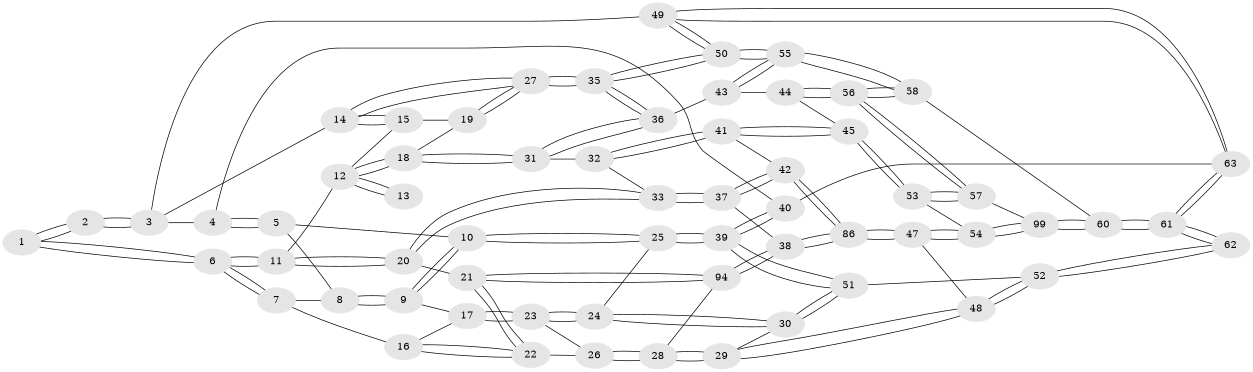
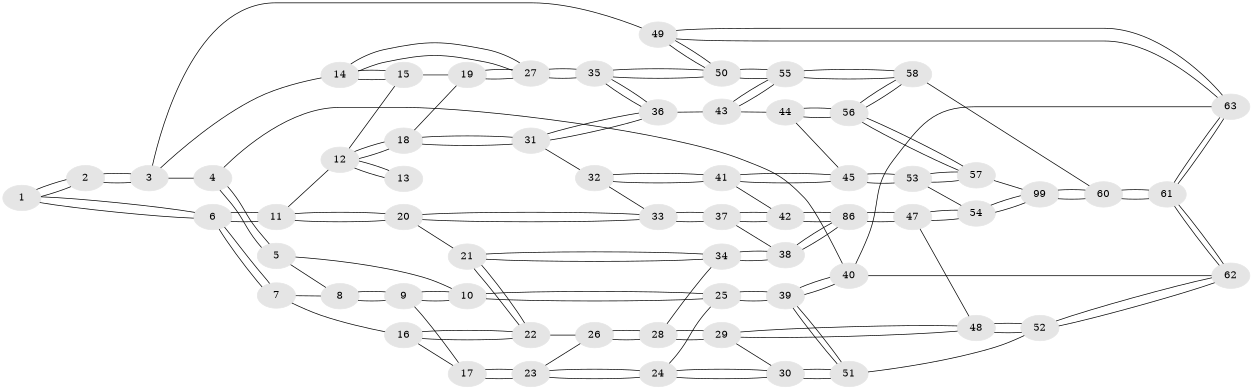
none -> (1040, 276)
(722, 278) -> (722, 257)
